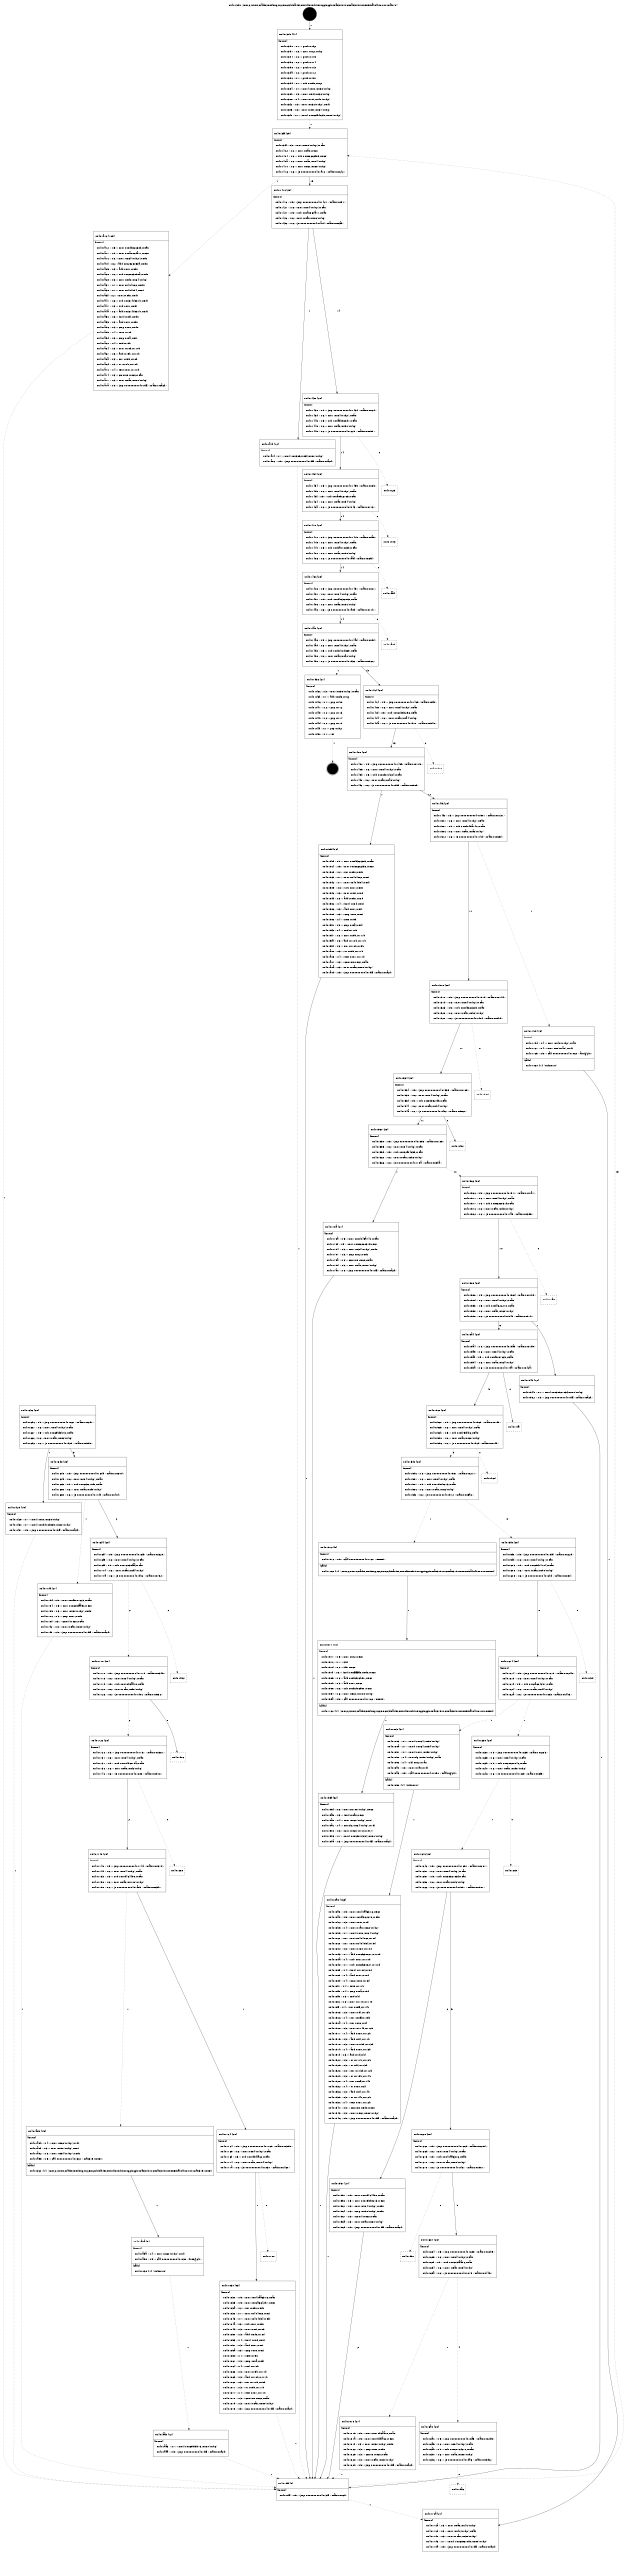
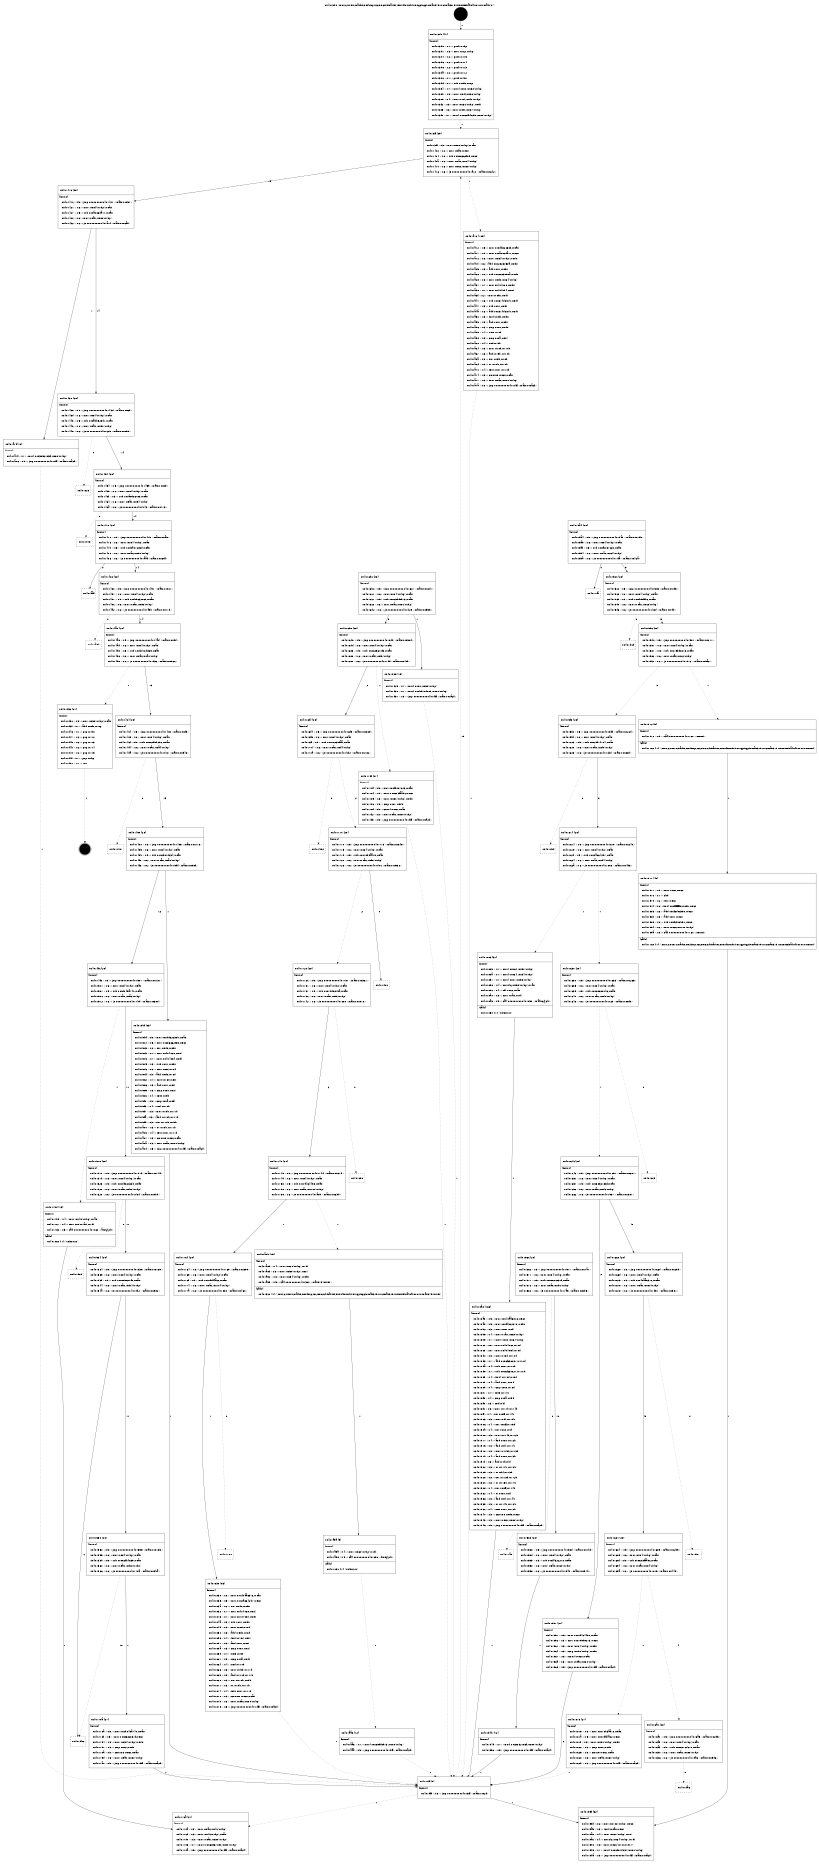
(381, 574) -> (96, 574)
(452, 1172) -> (100, 1655)
(499, 1325) -> none
(319, 2160) -> (534, 1810)
